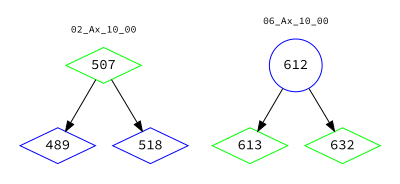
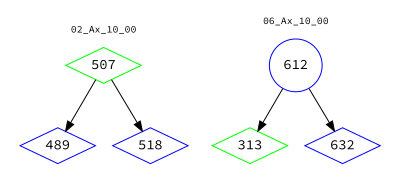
(250, 146) -> (250, 146)
(343, 146) -> (343, 146)
